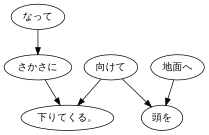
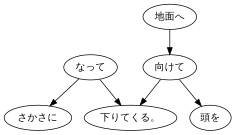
(51, 89) -> (108, 90)
(171, 89) -> (170, 39)
